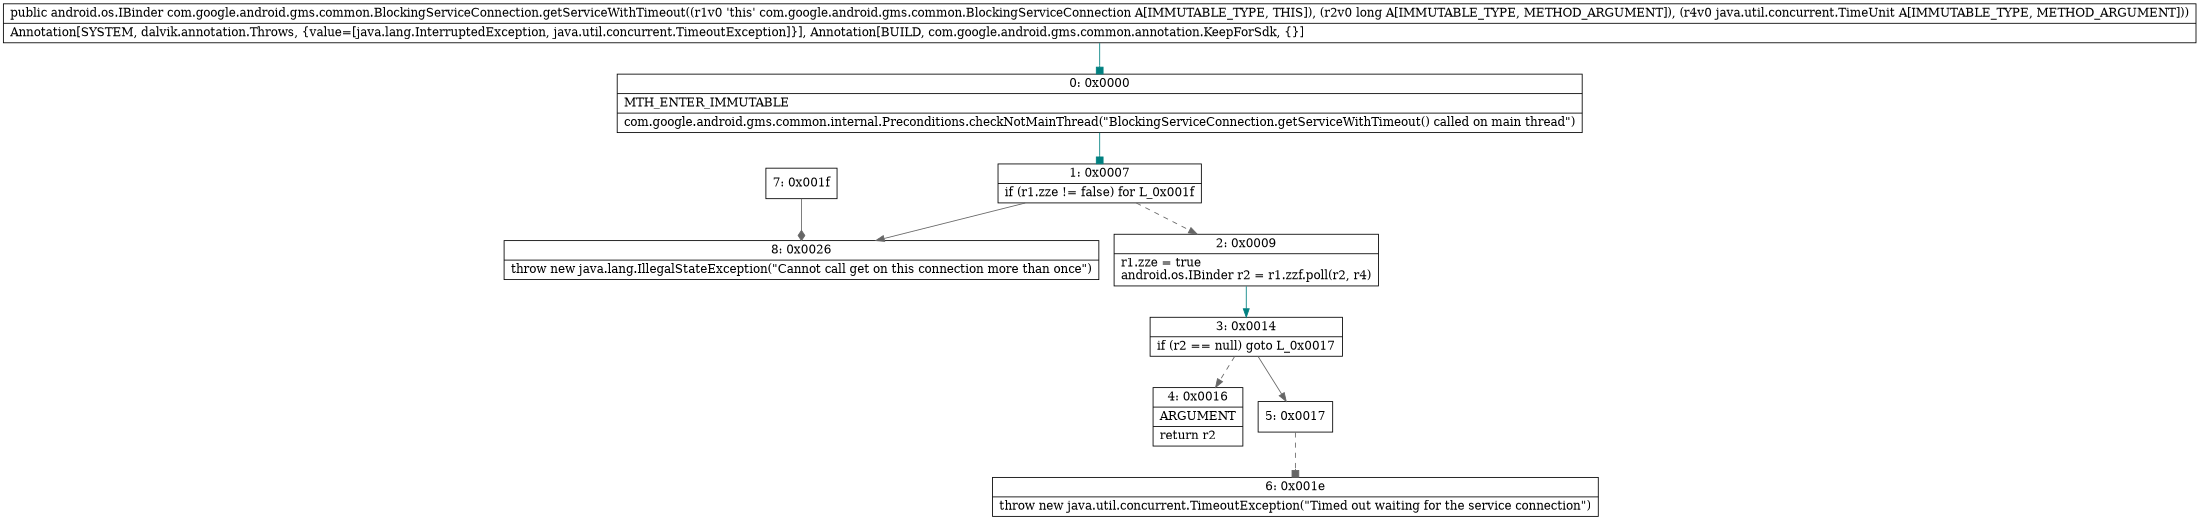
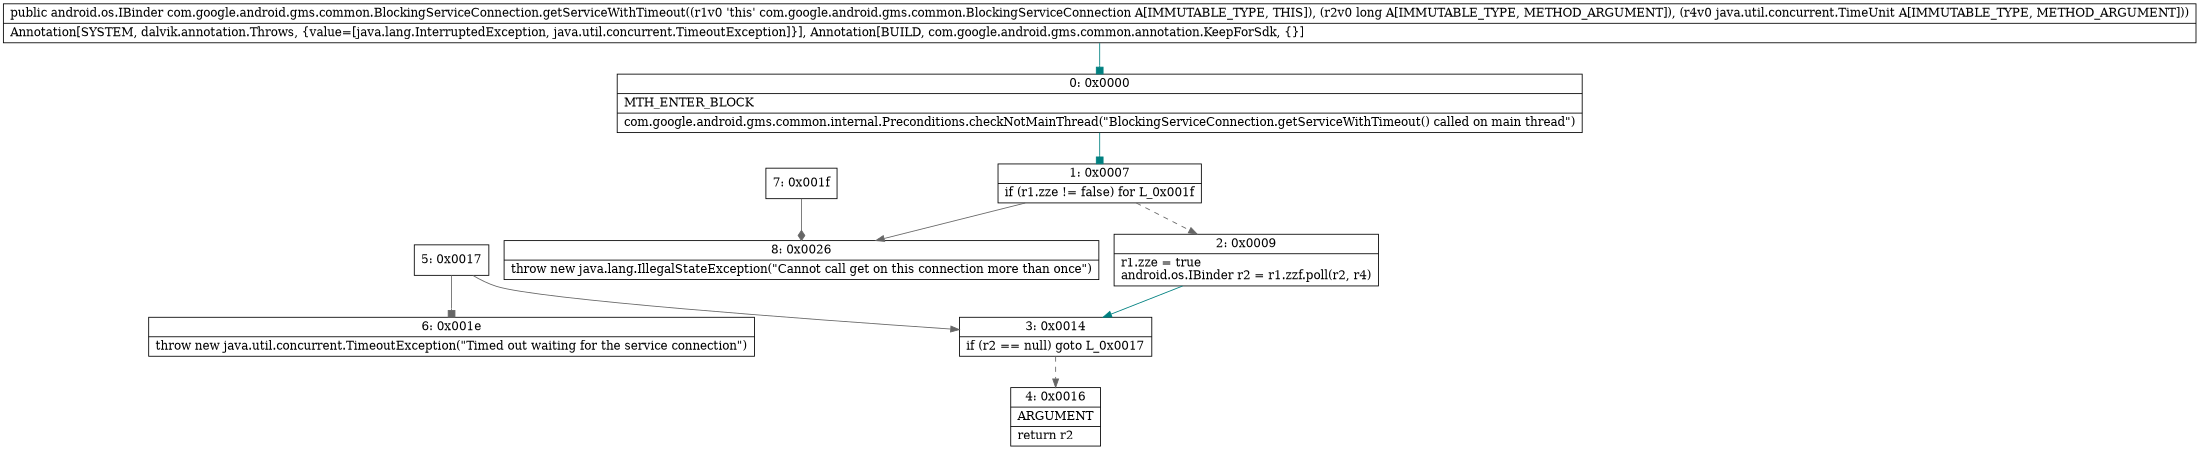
(707, 103) -> (689, 103)
(1270, 375) -> (710, 311)
(1295, 451) -> (452, 292)
